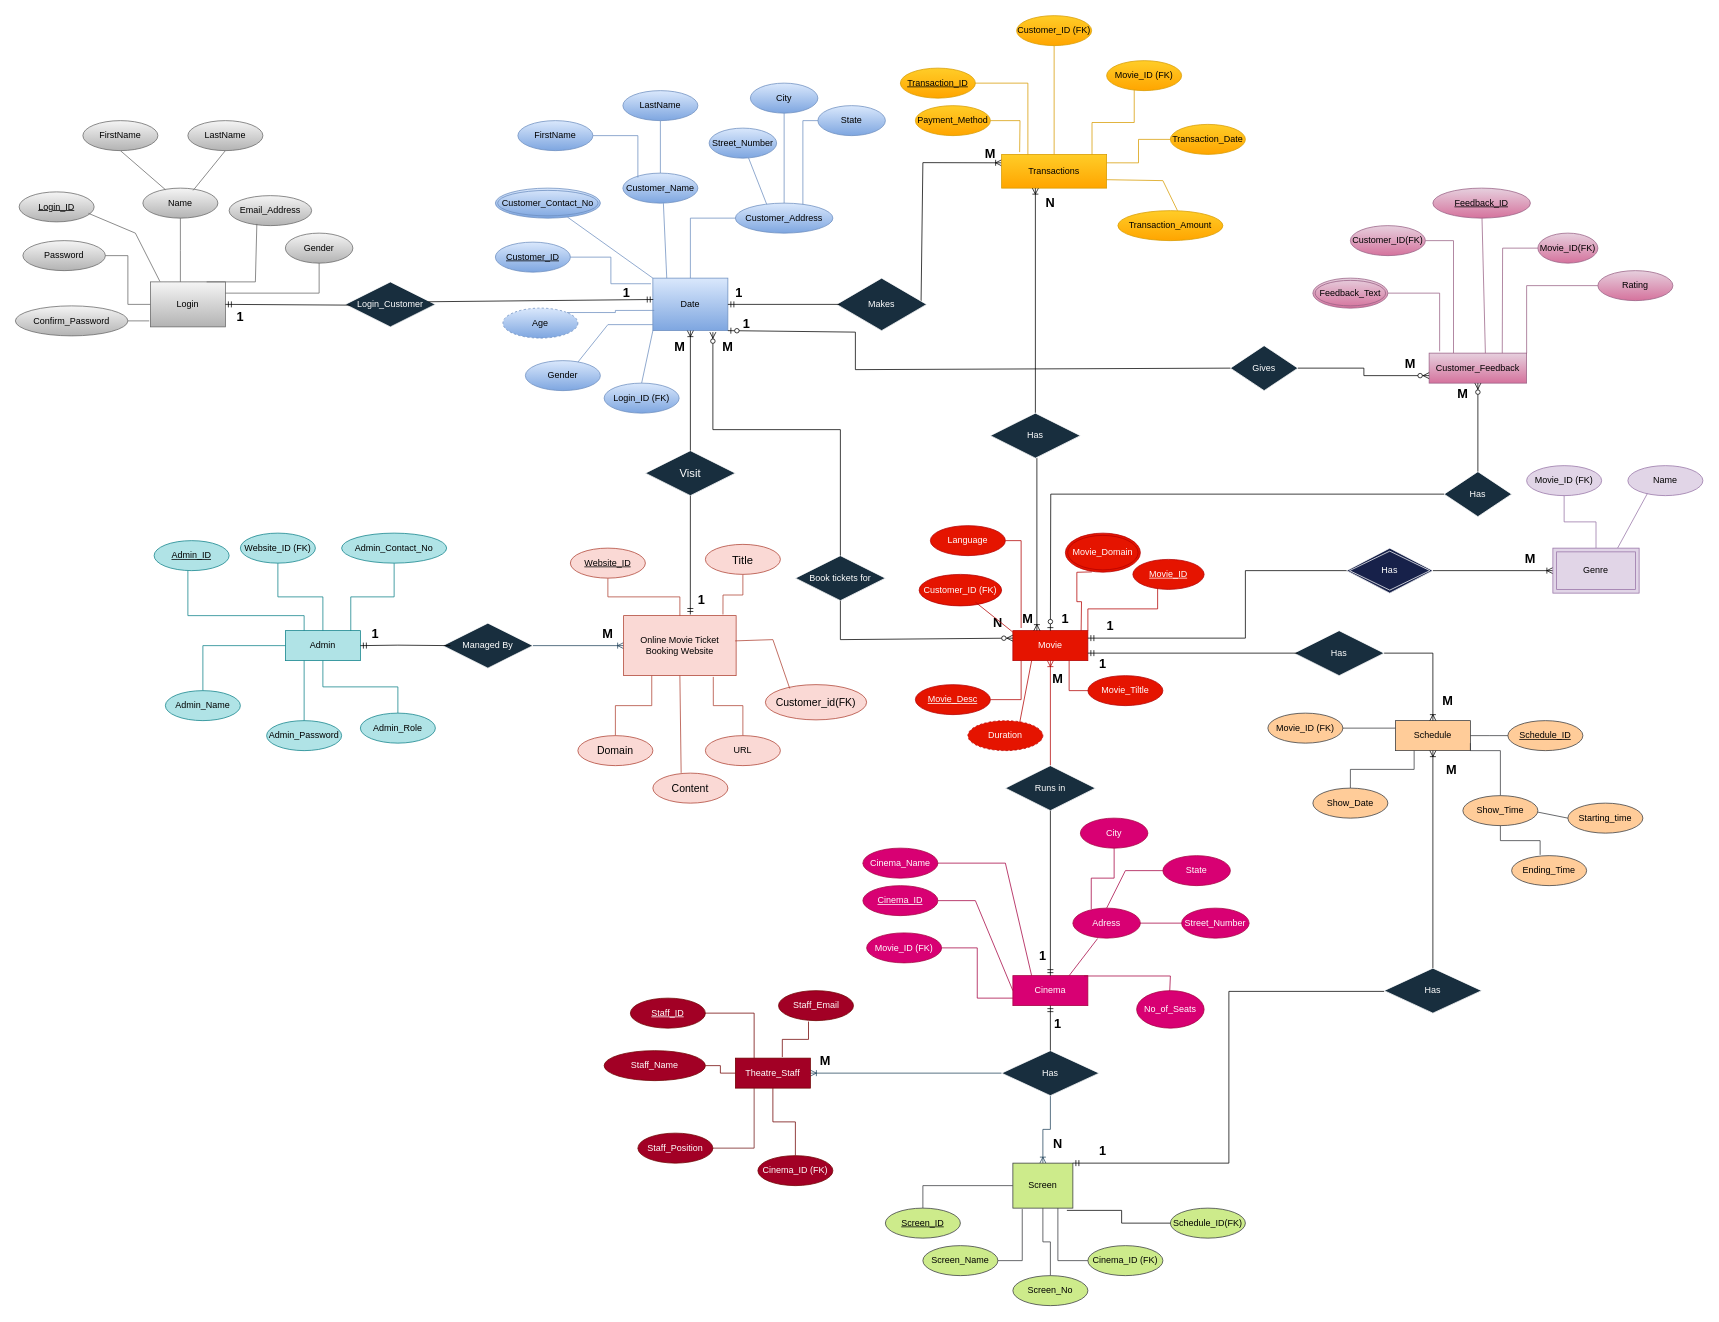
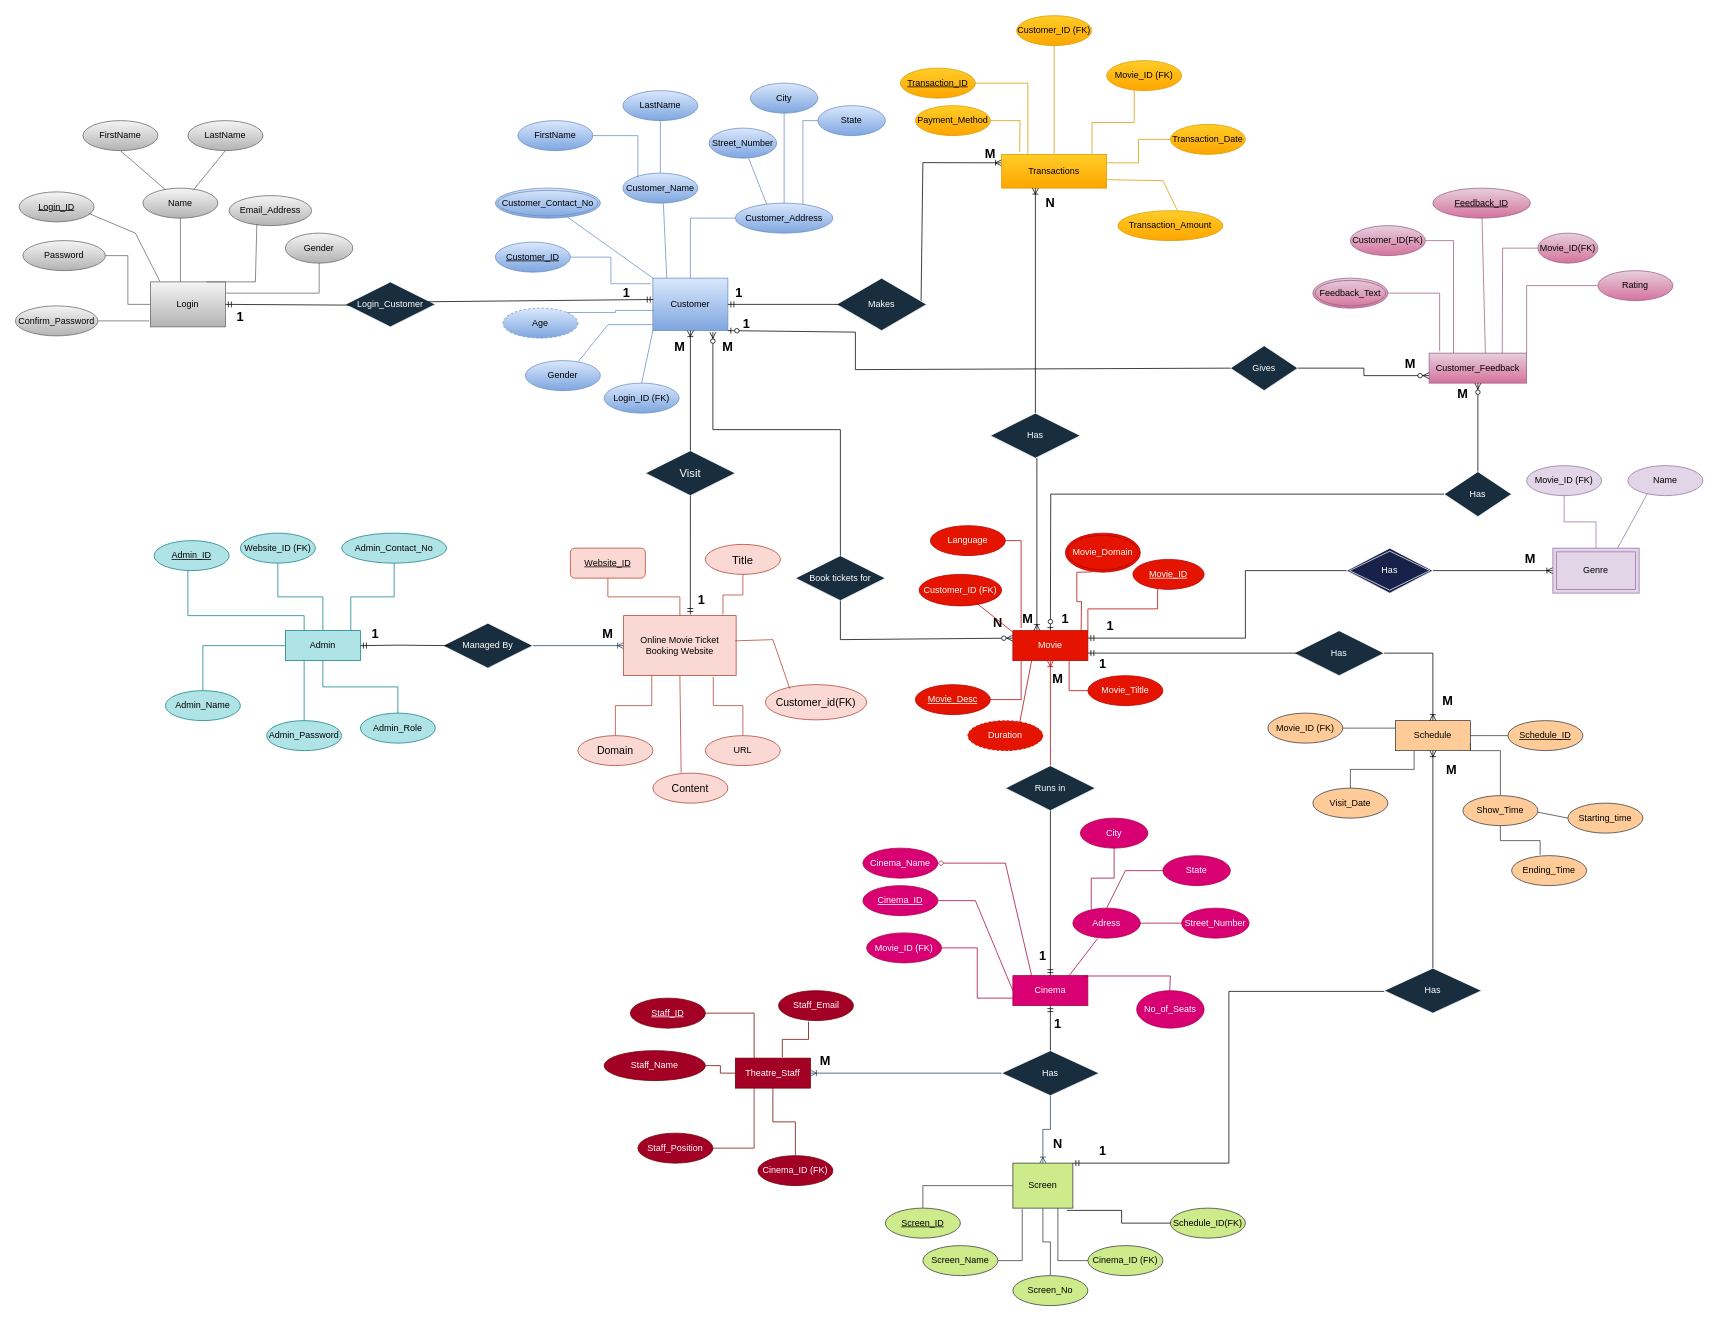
(690, 304) -> (690, 304)
(72, 321) -> (57, 321)
(608, 563) -> (608, 563)
(1350, 803) -> (1350, 803)
(941, 863) -> (944, 863)
